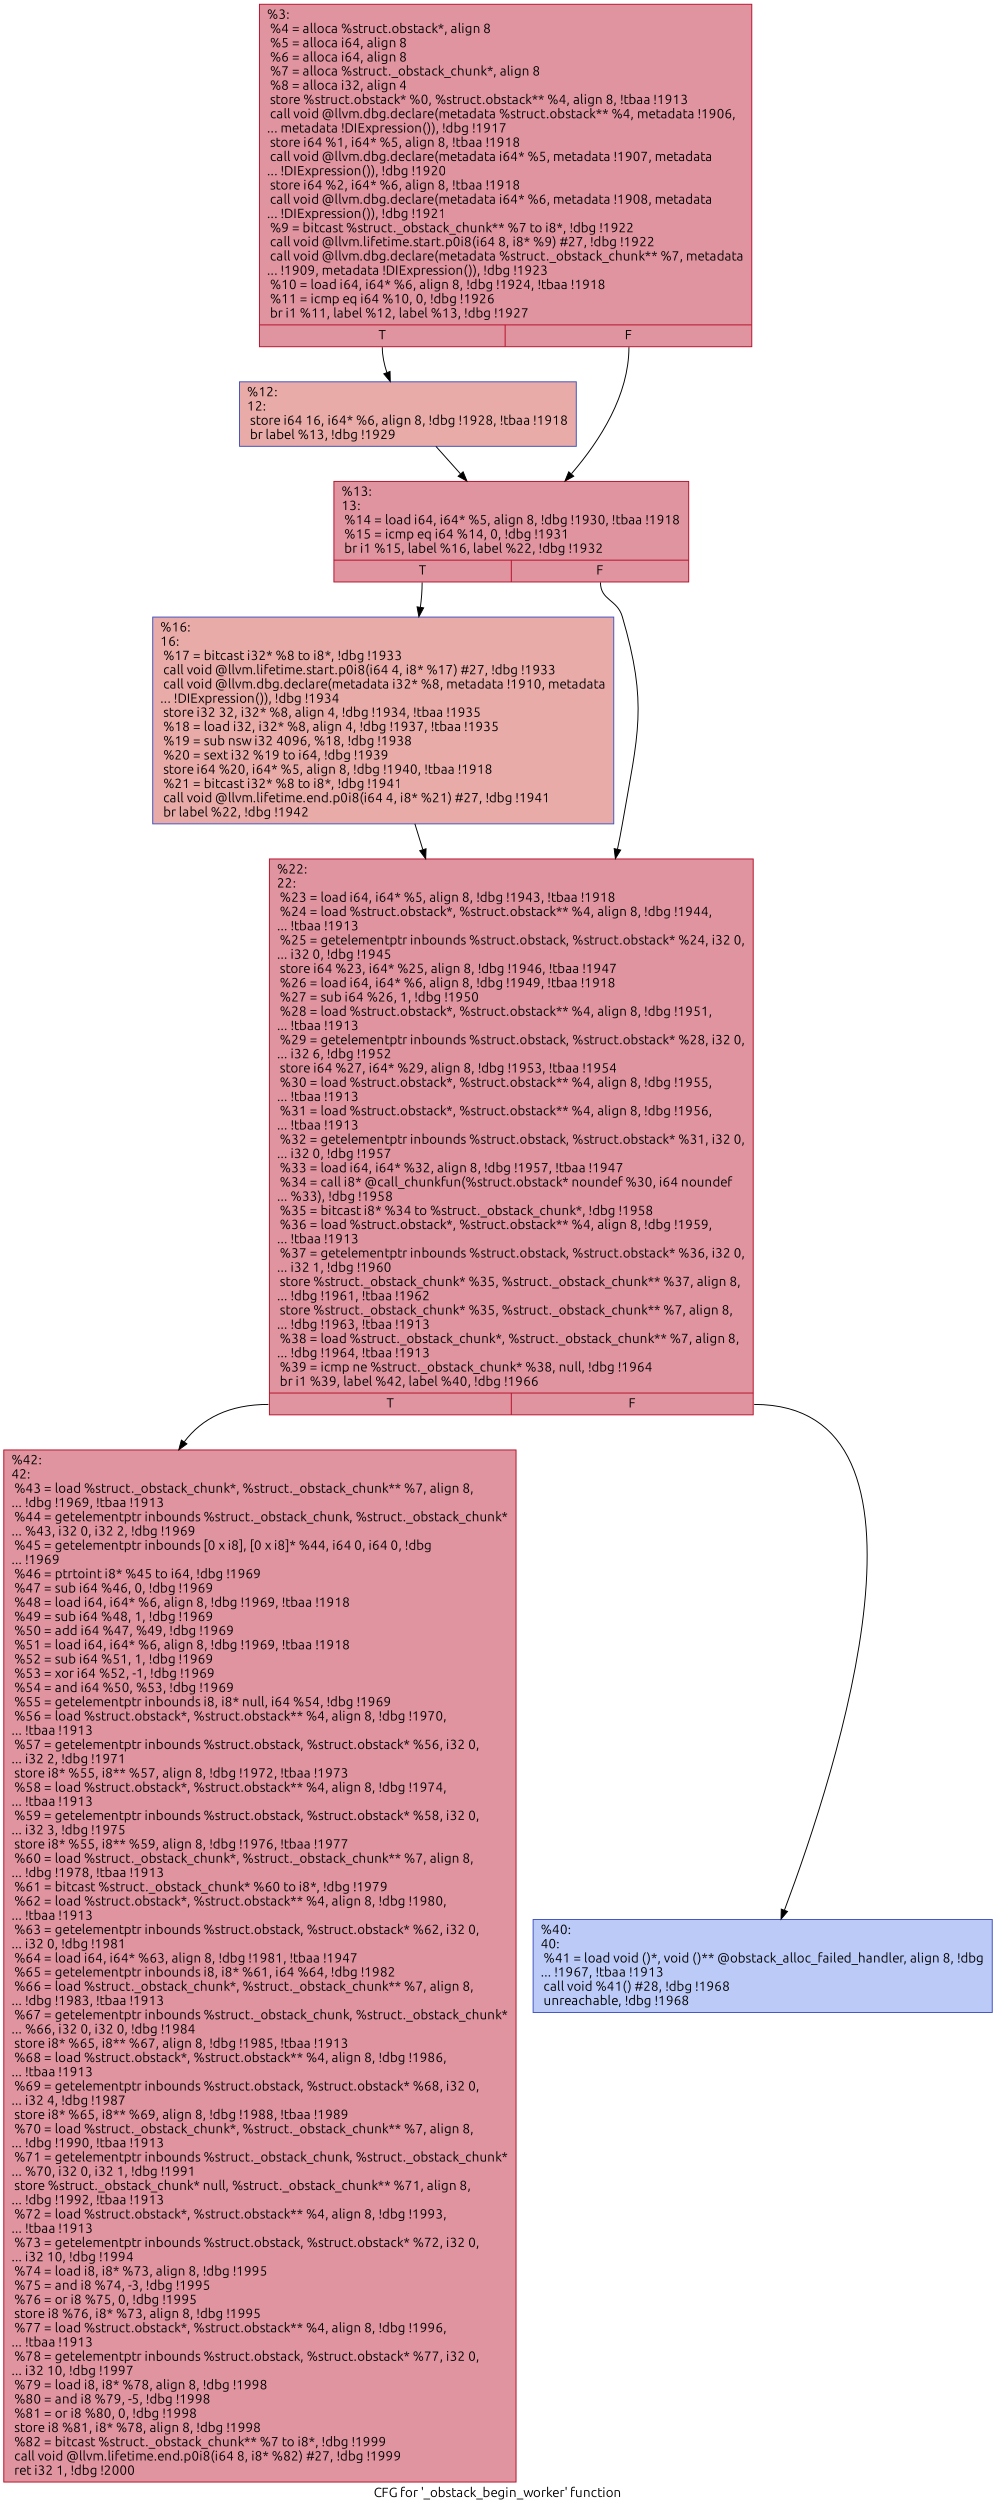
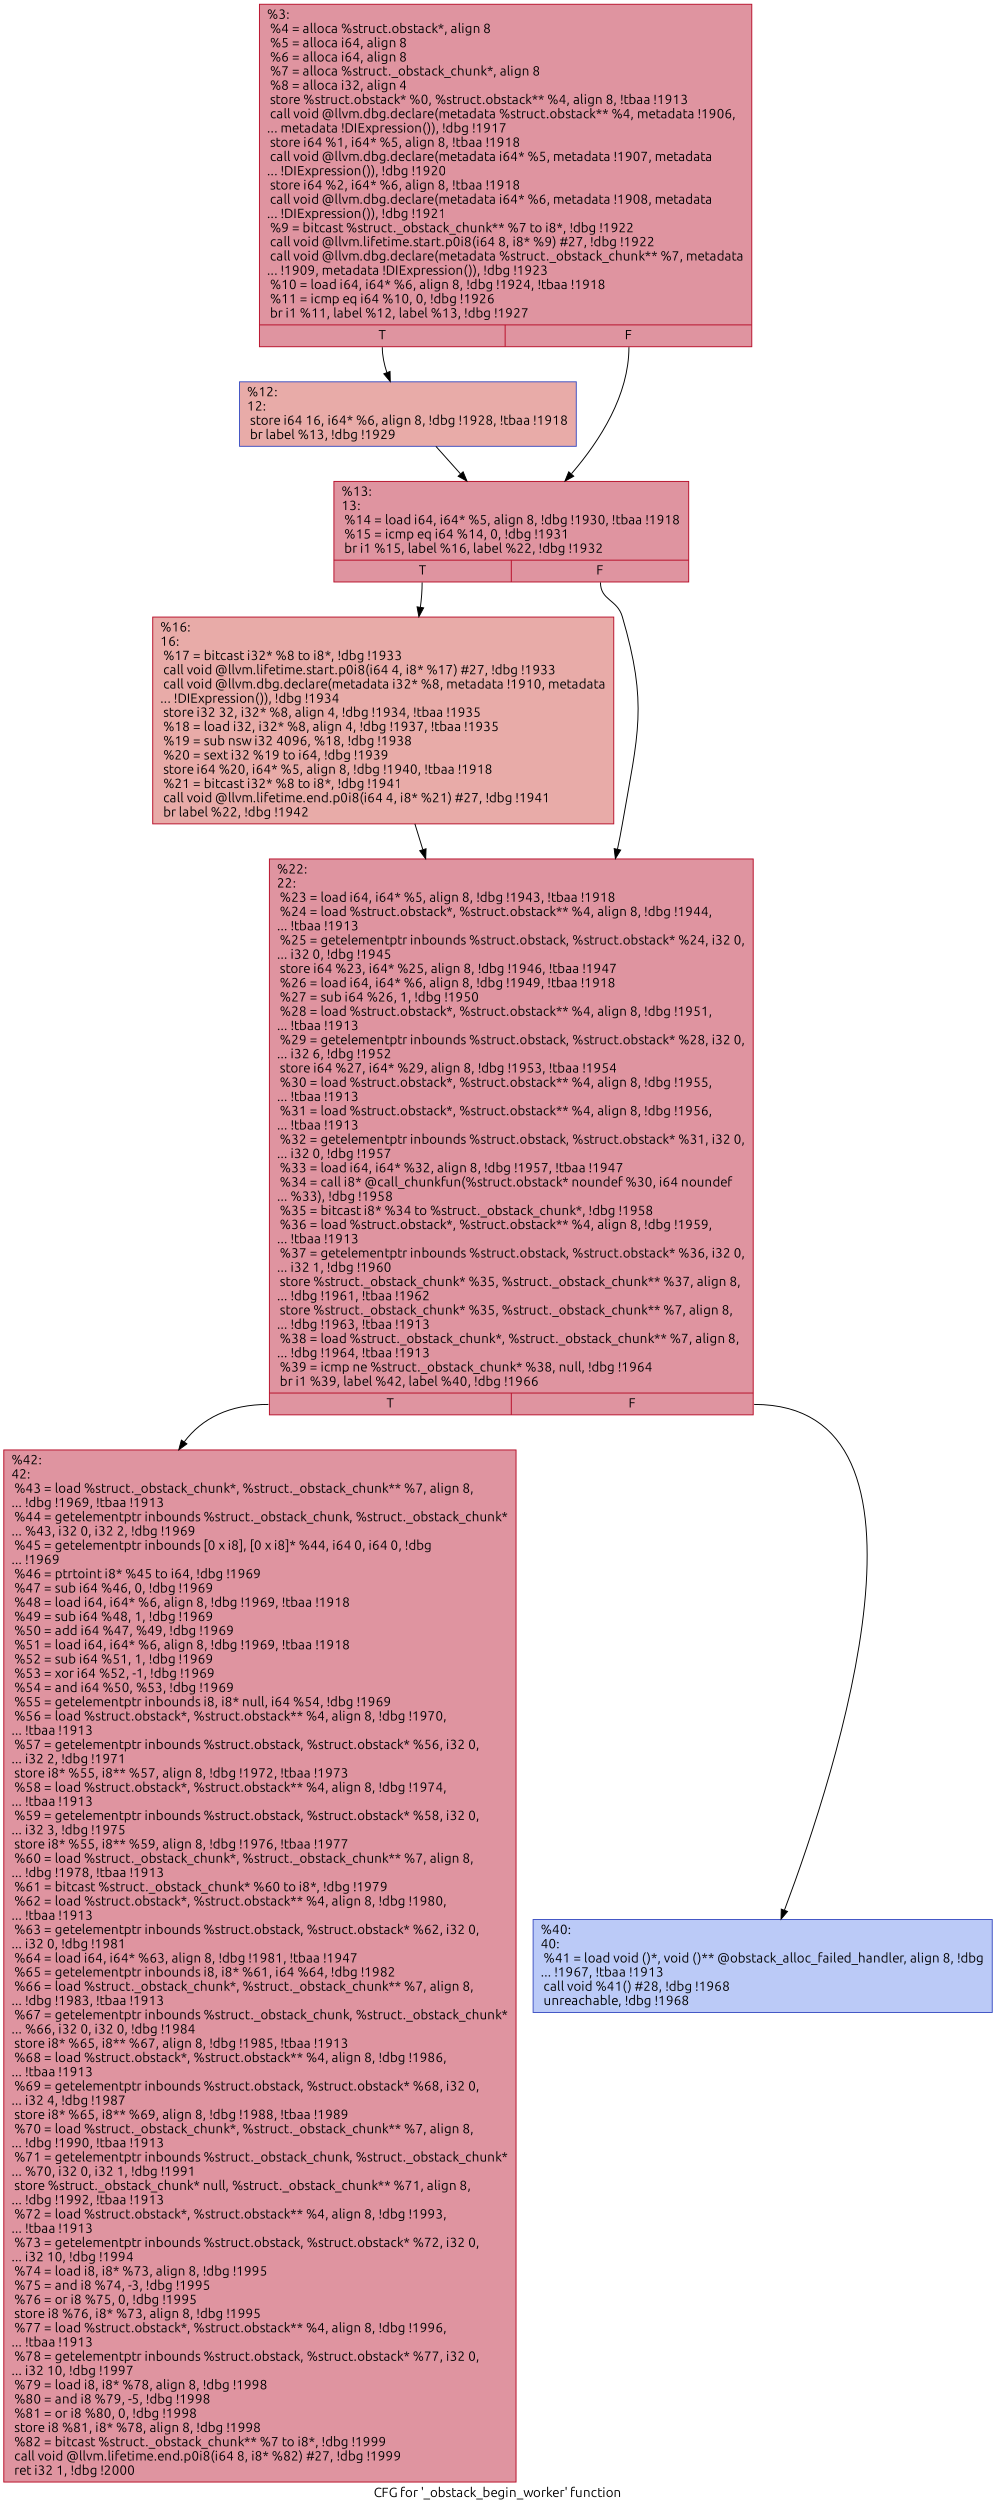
(383, 720) -> (383, 720)
